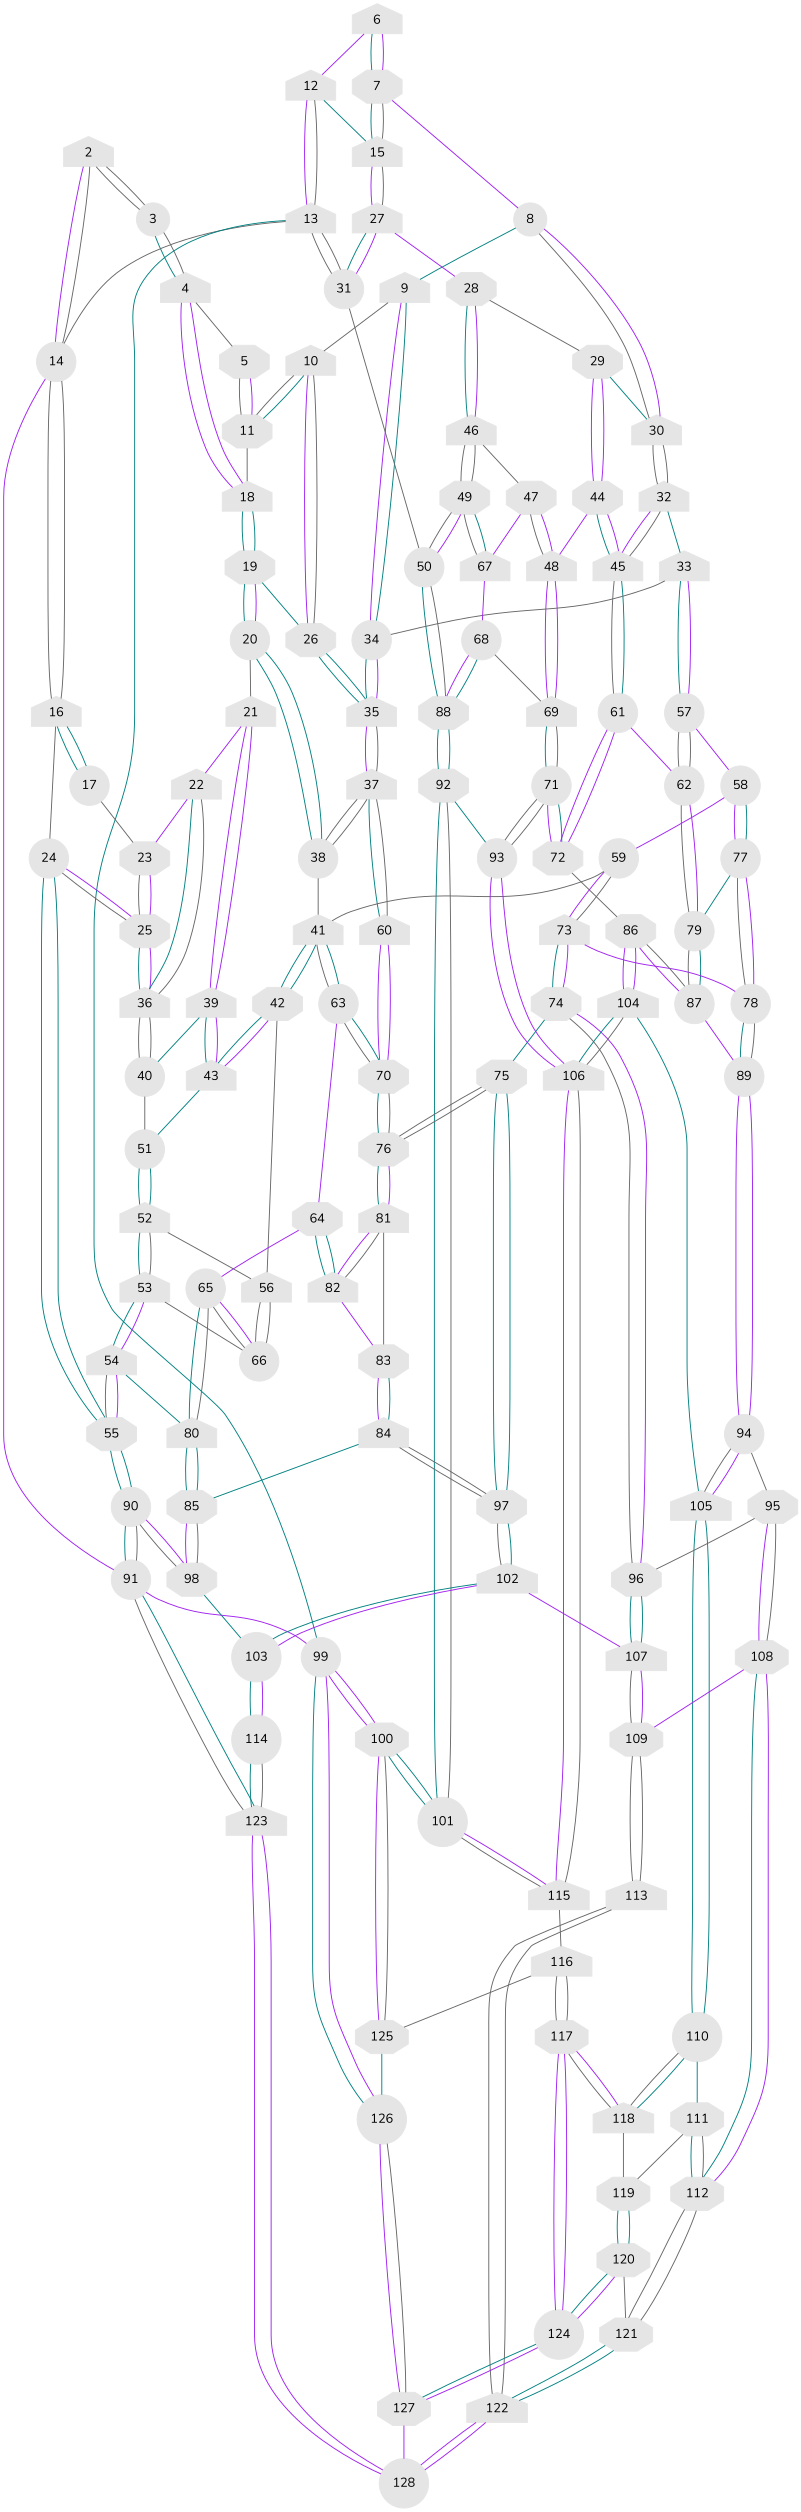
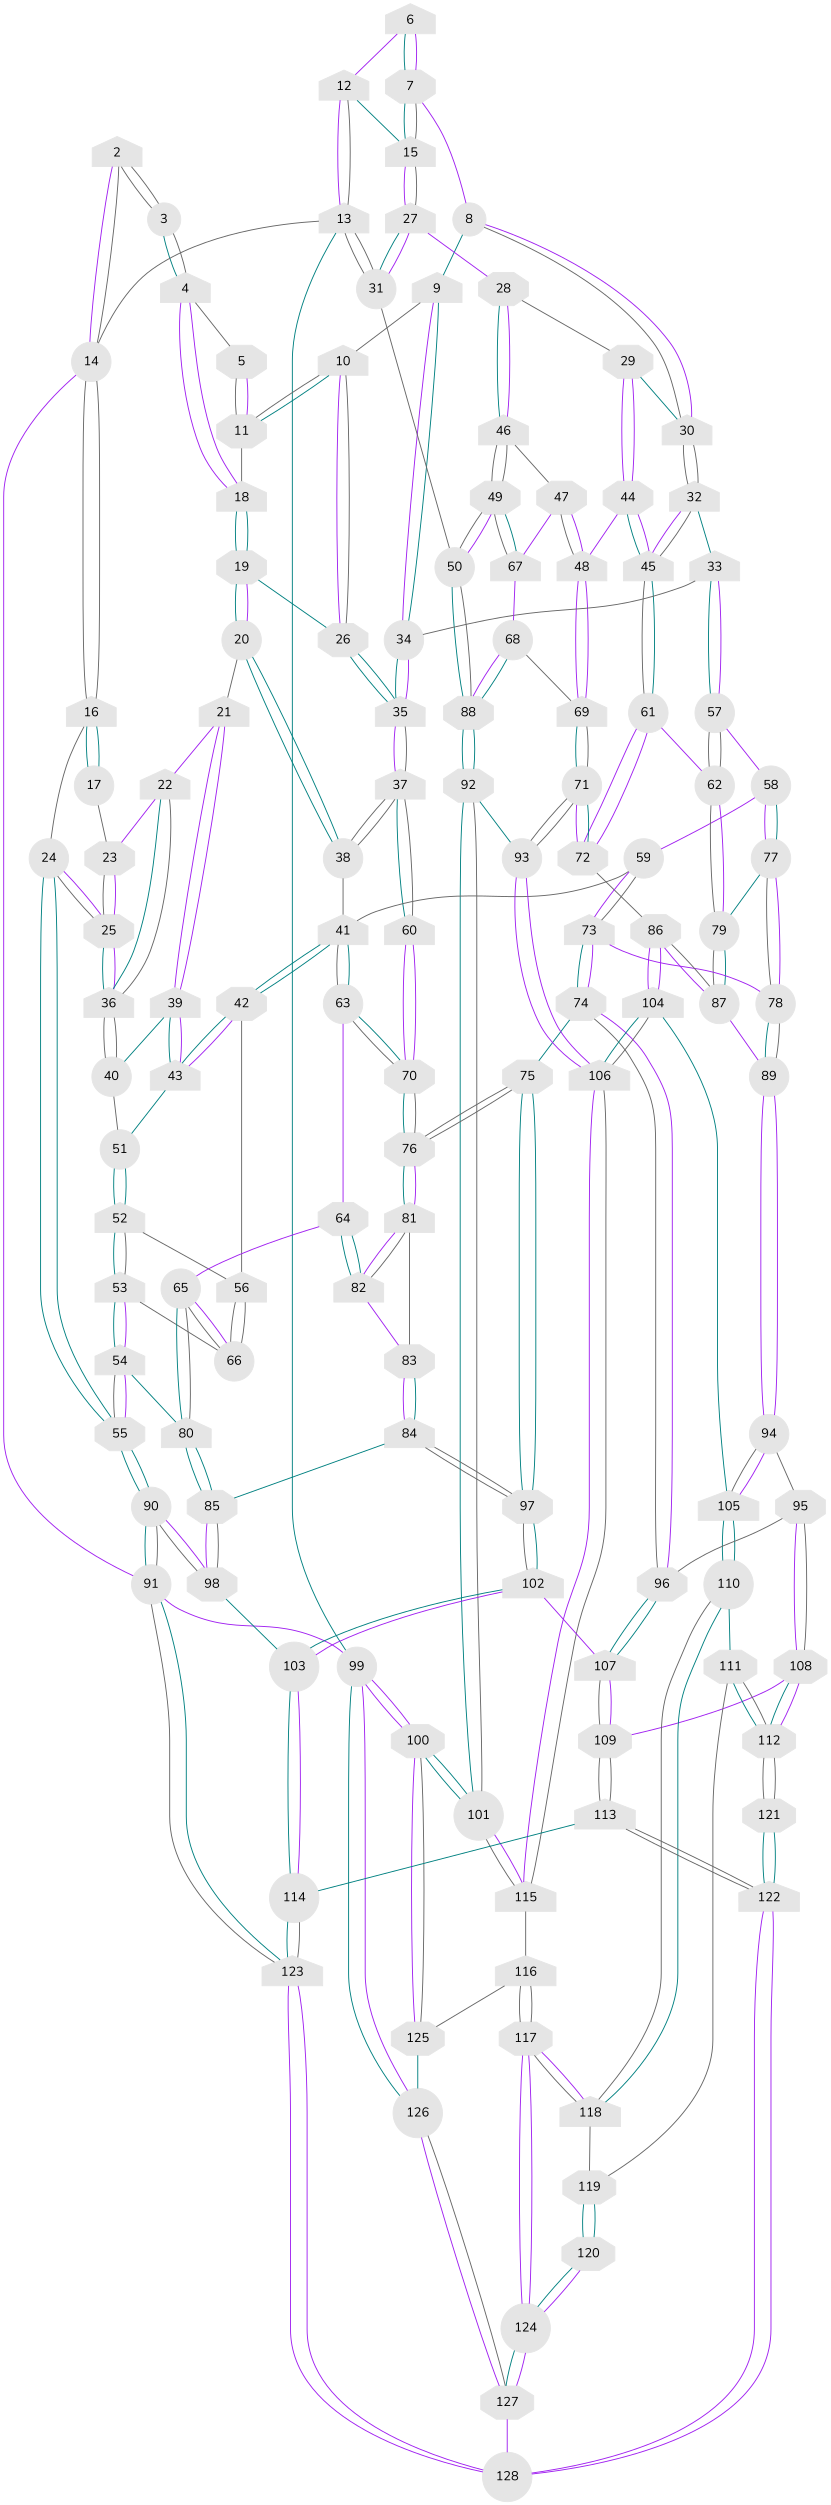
none -> (446, 1858)
(625, 2297) -> none
